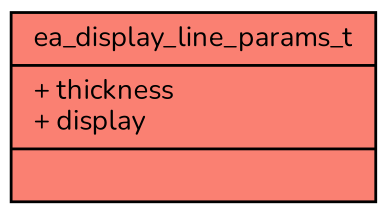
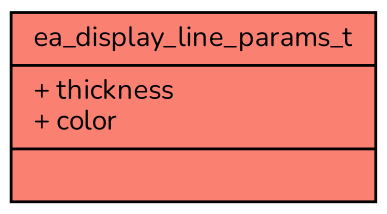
(90, 121) -> (77, 121)
